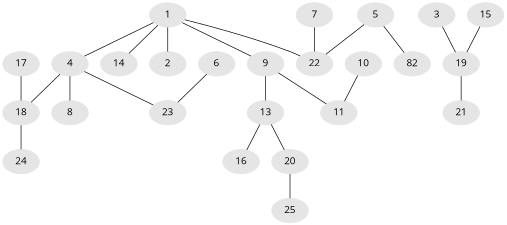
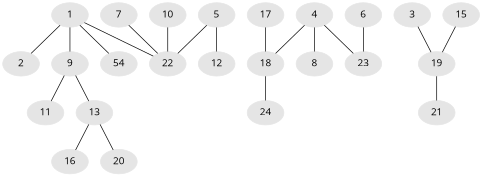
(119, 39) -> none
(119, 64) -> (119, 64)
(412, 64) -> (217, 64)
(351, 88) -> (168, 39)
(290, 211) -> none
